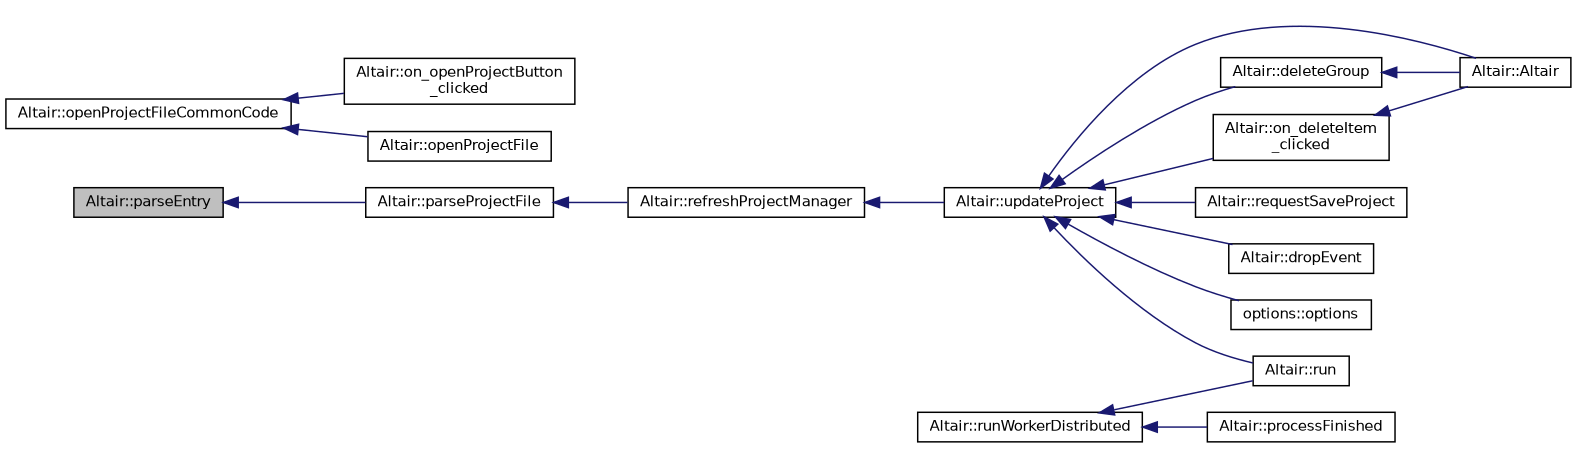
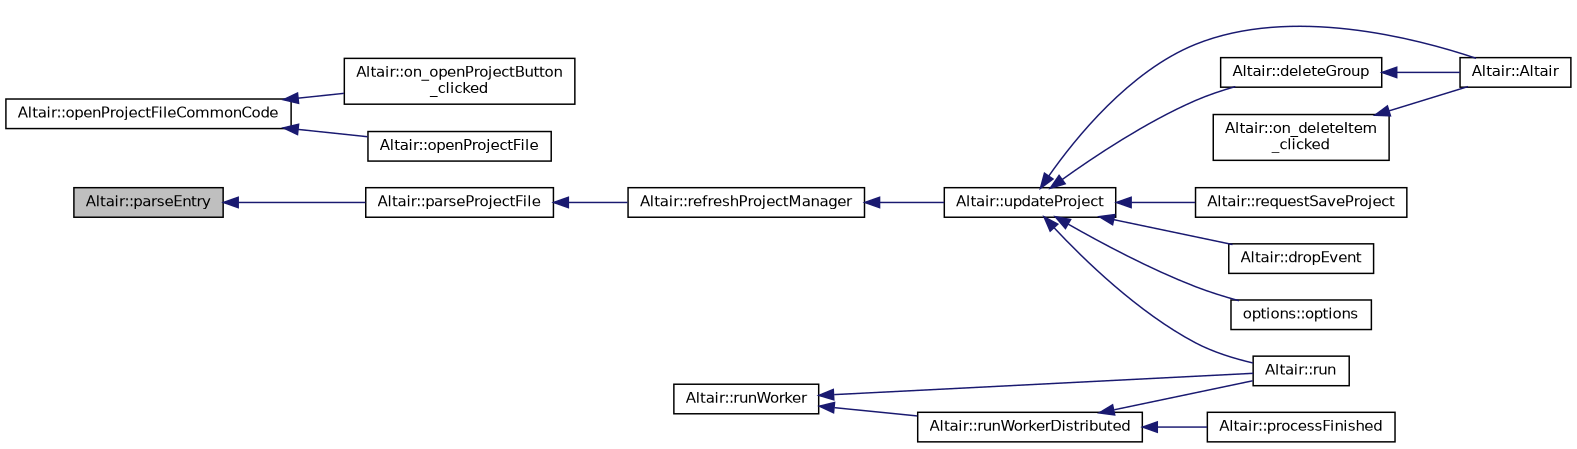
(1159, 172) -> none
none -> (746, 399)
